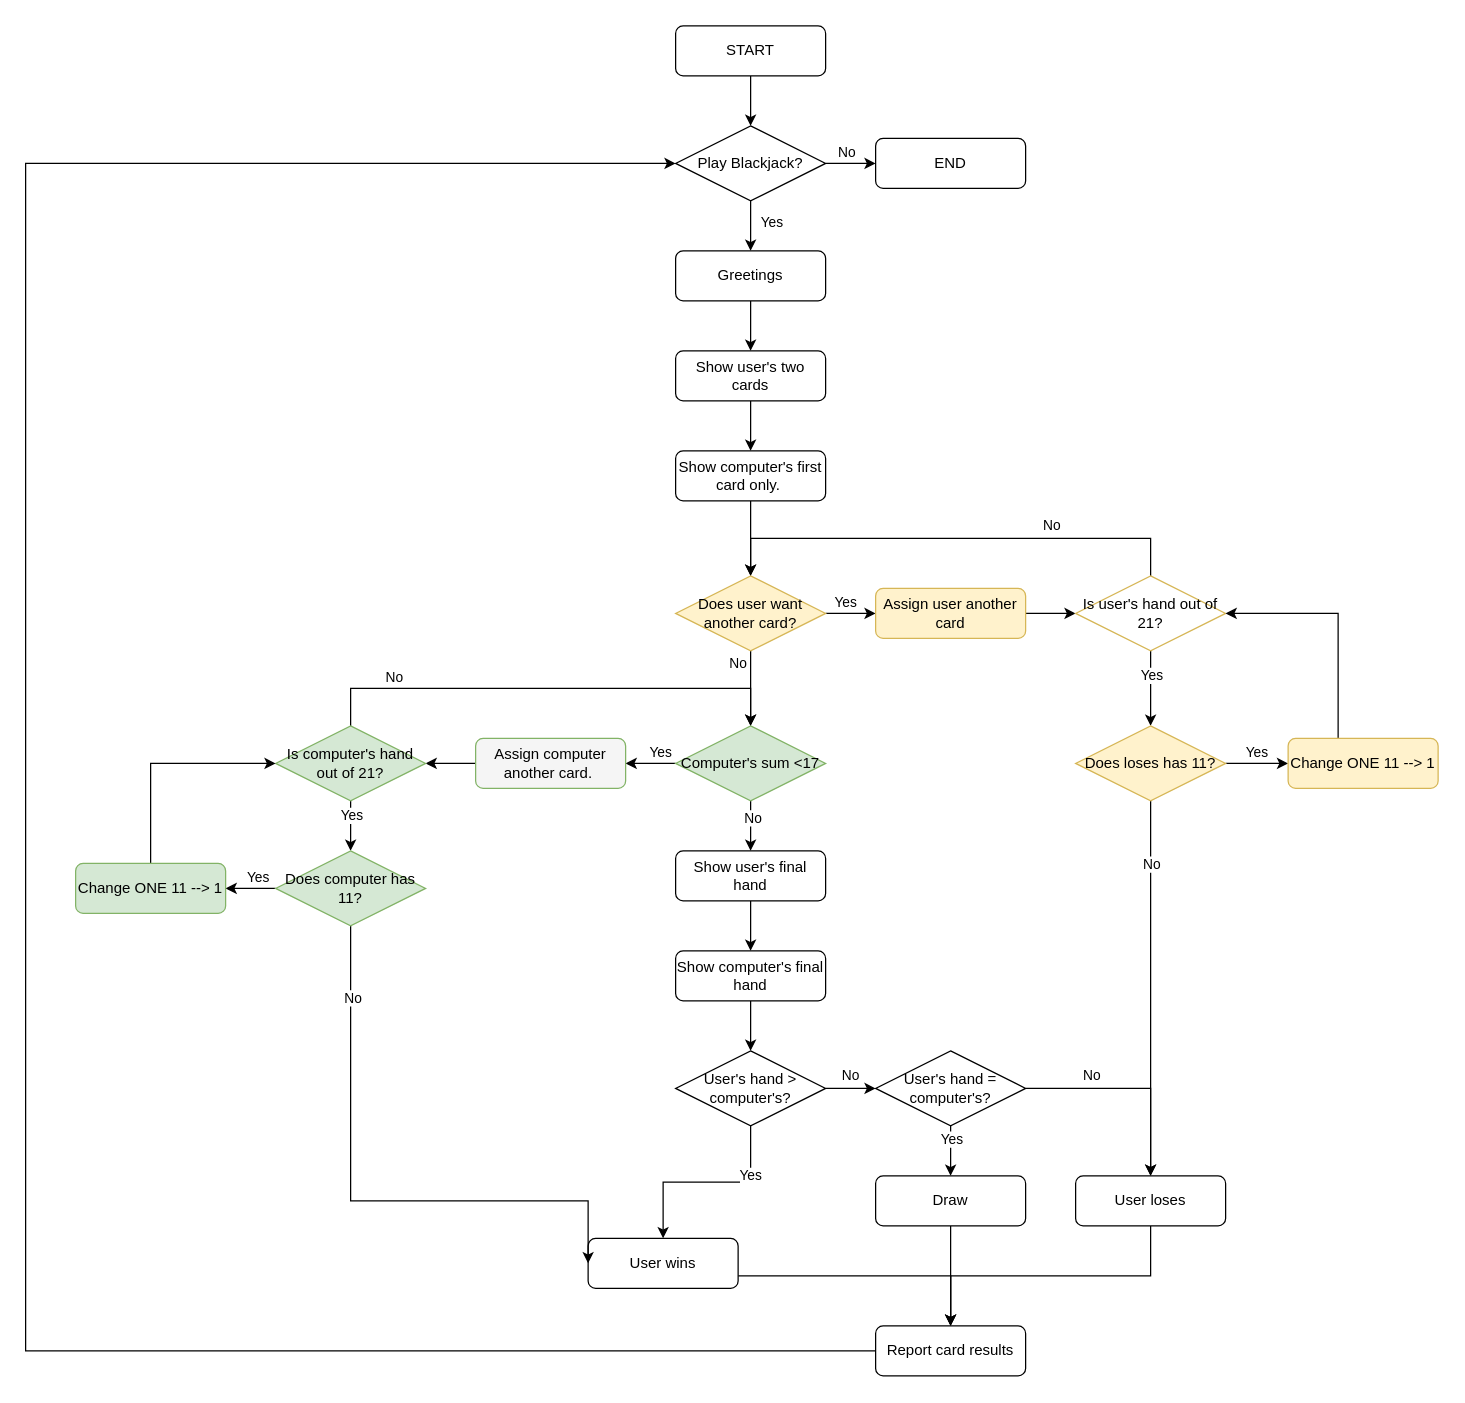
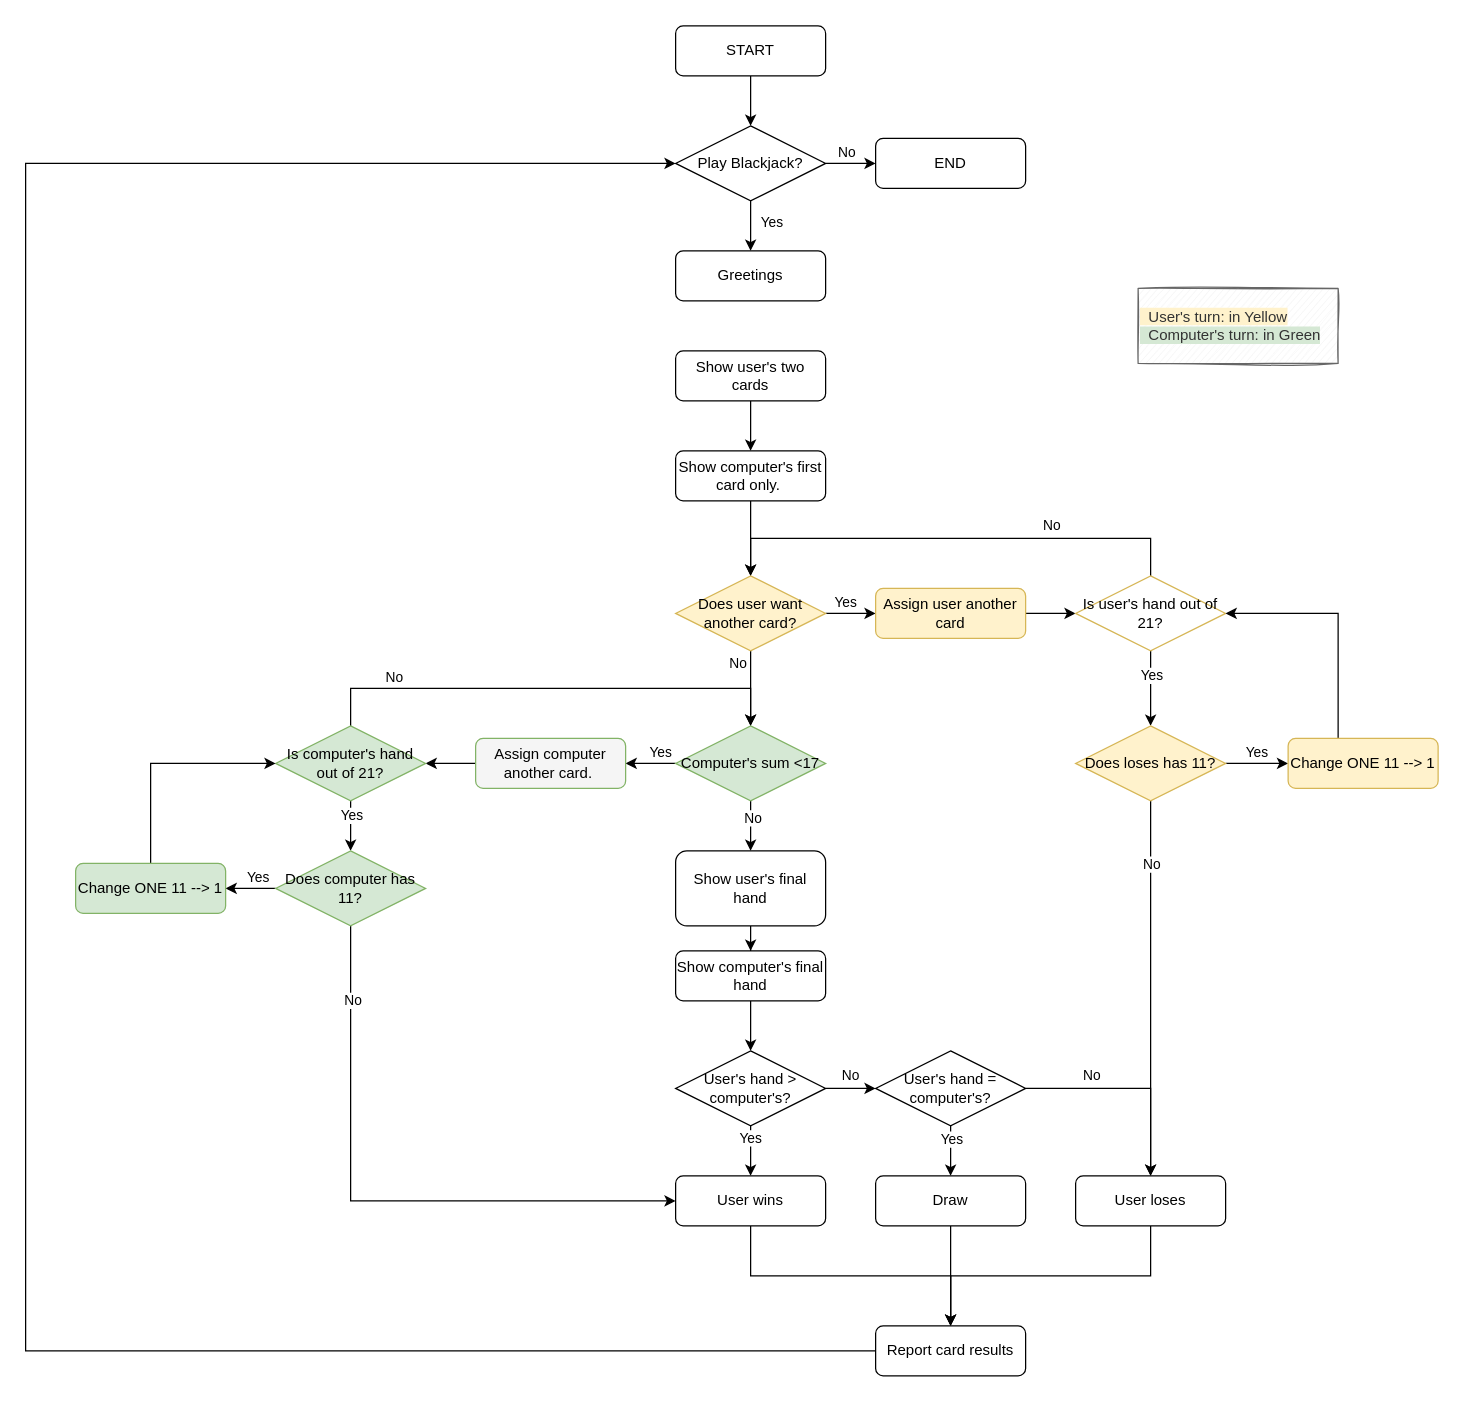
(751, 322) -> none
none -> (1238, 326)
(751, 876) -> (751, 888)
(663, 1263) -> (751, 1201)
